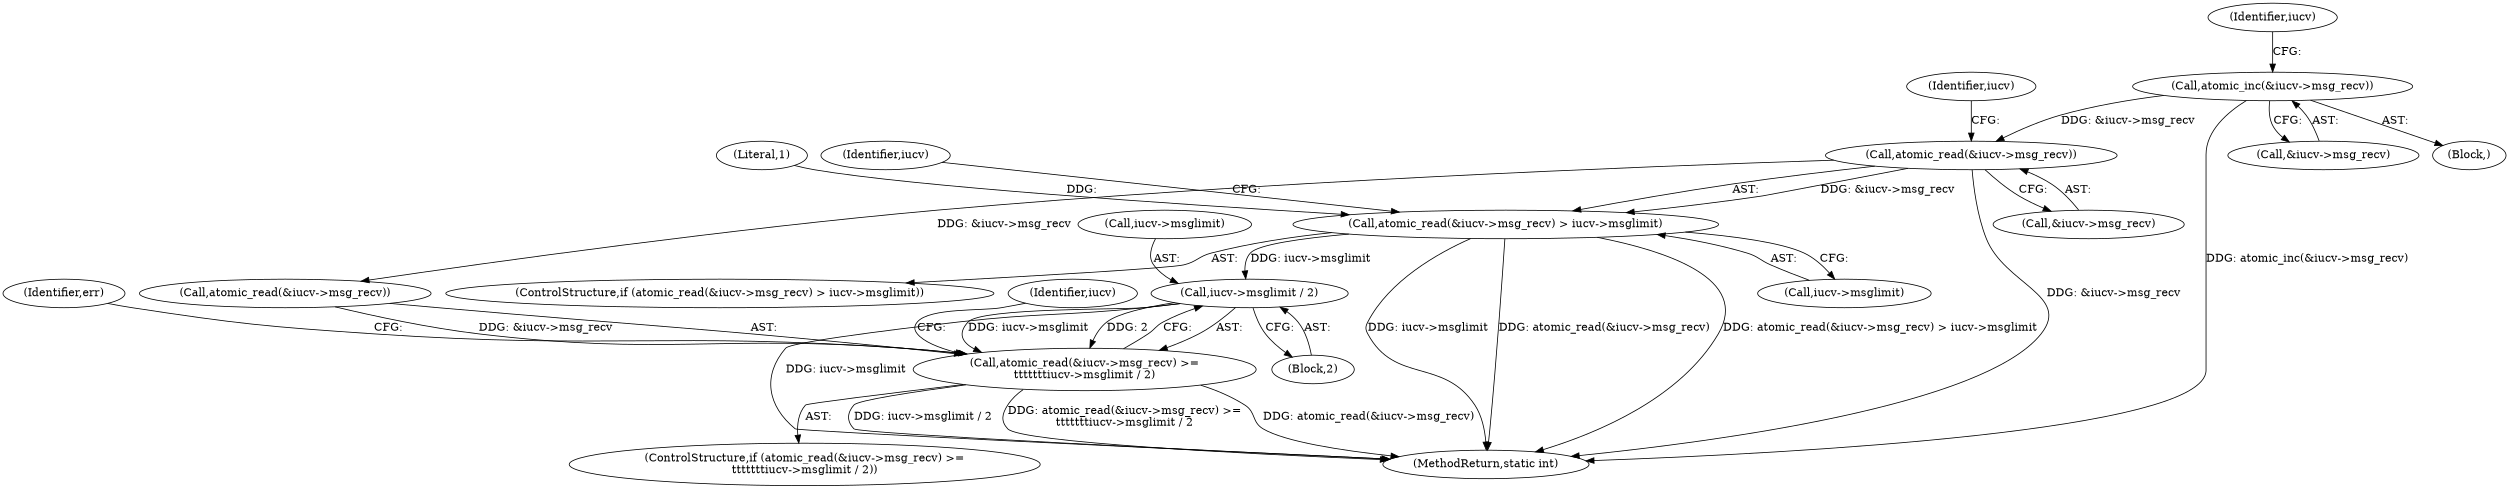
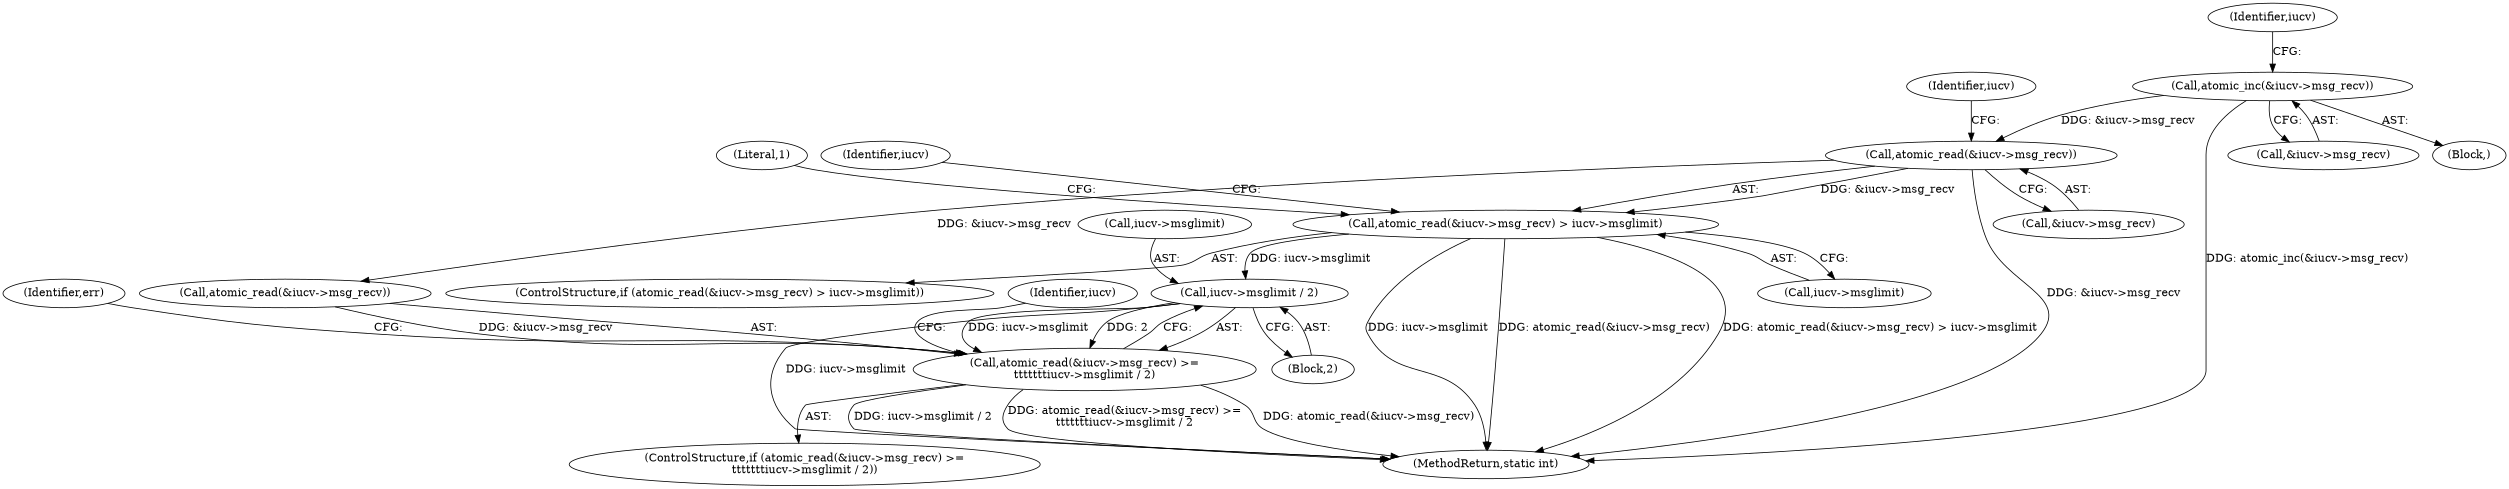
(1083, 190) -> (1083, 190)
